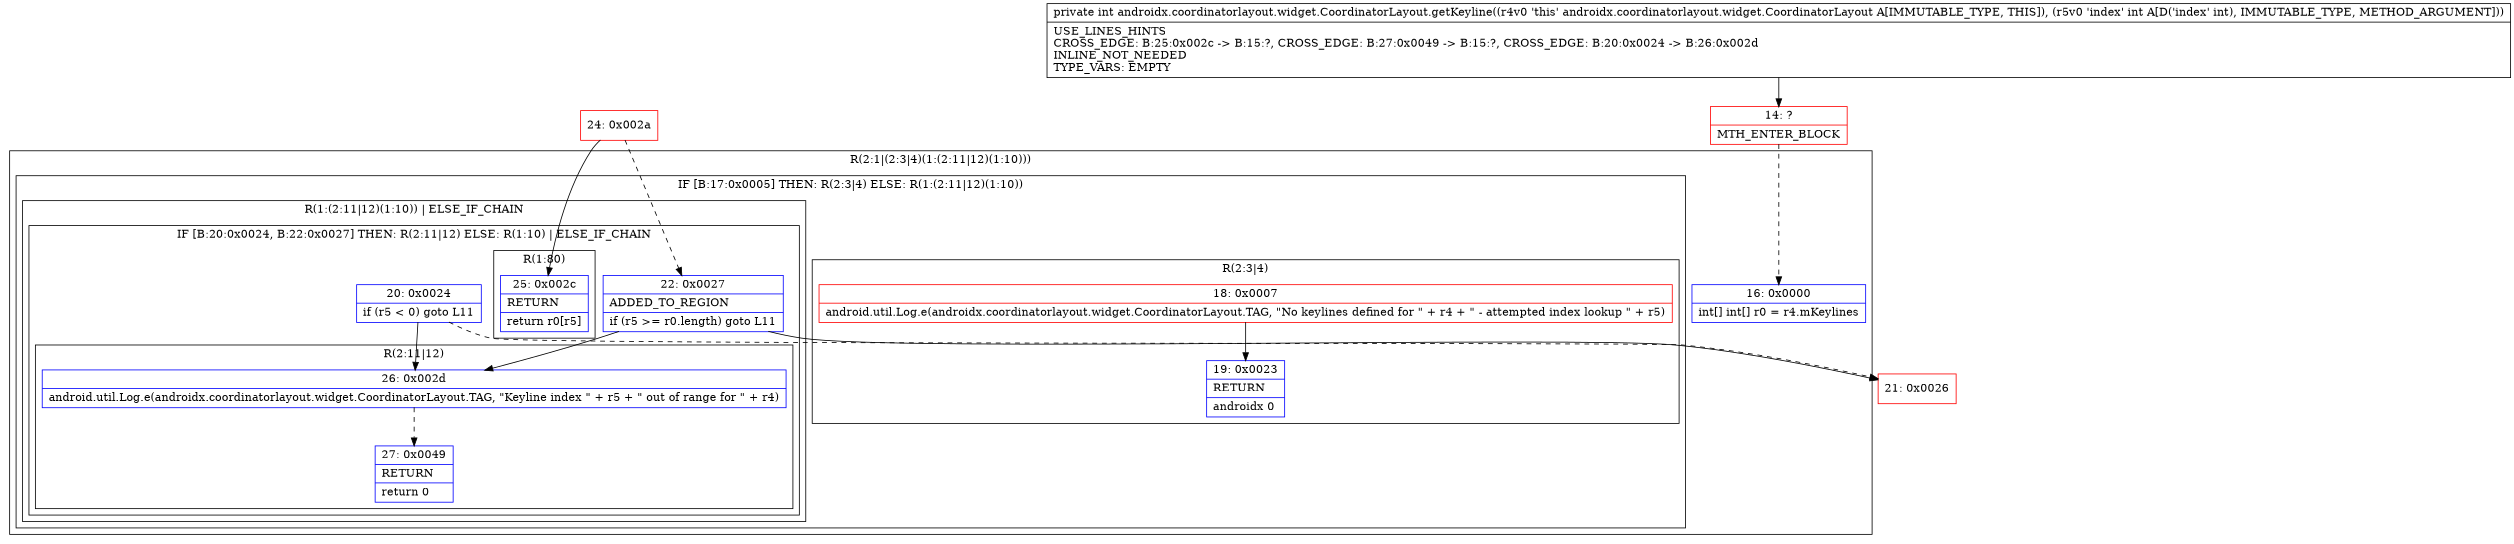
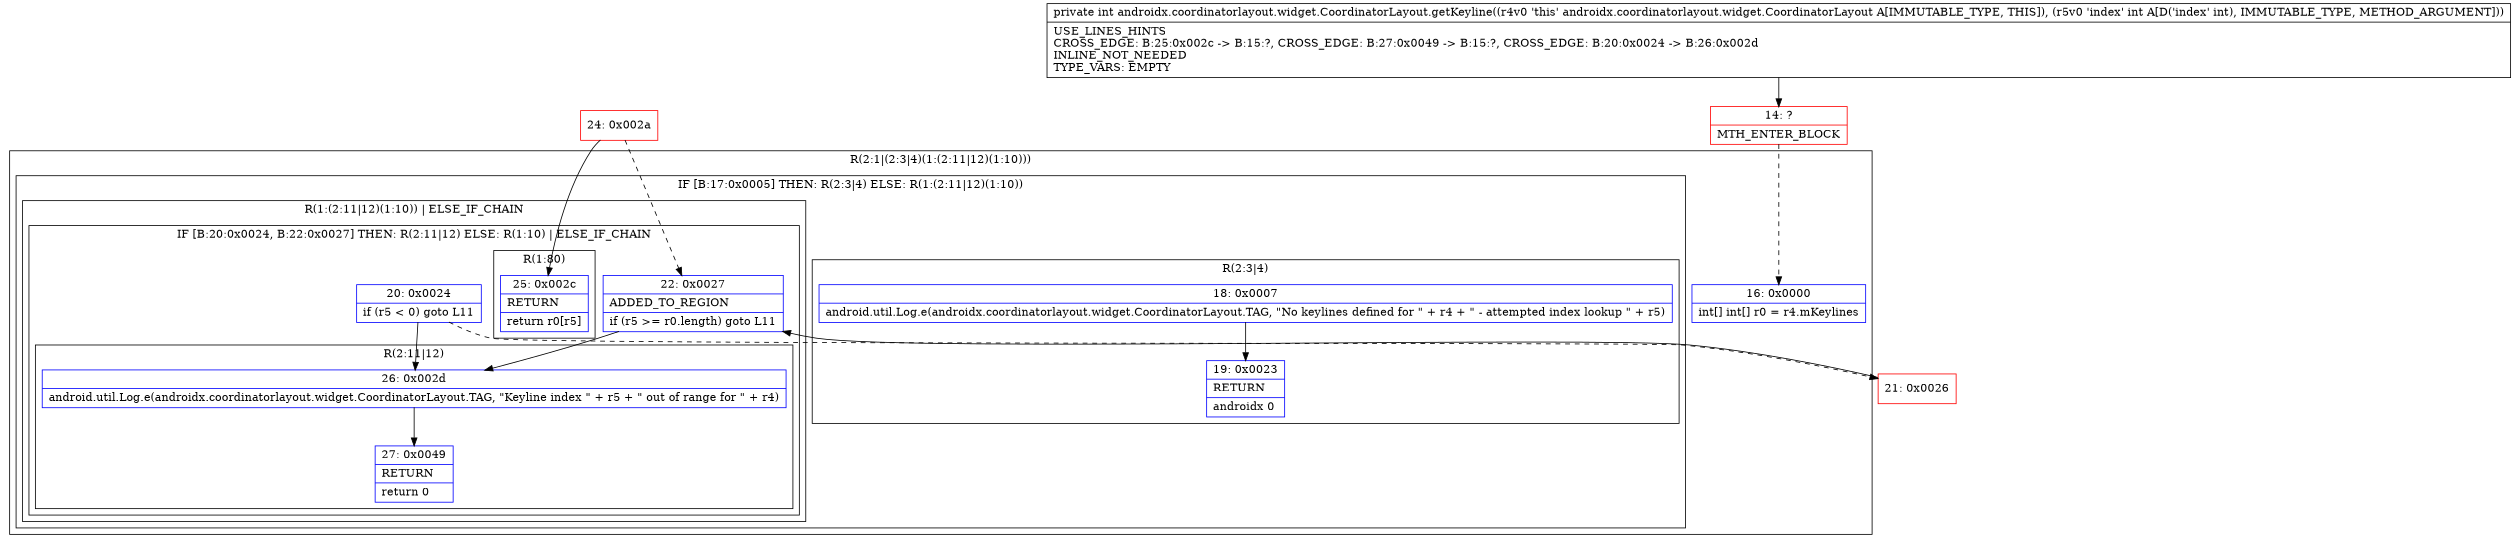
(1246, 304) -> (1246, 304)
(1320, 343) -> (1335, 343)
(414, 423) -> (414, 423)
